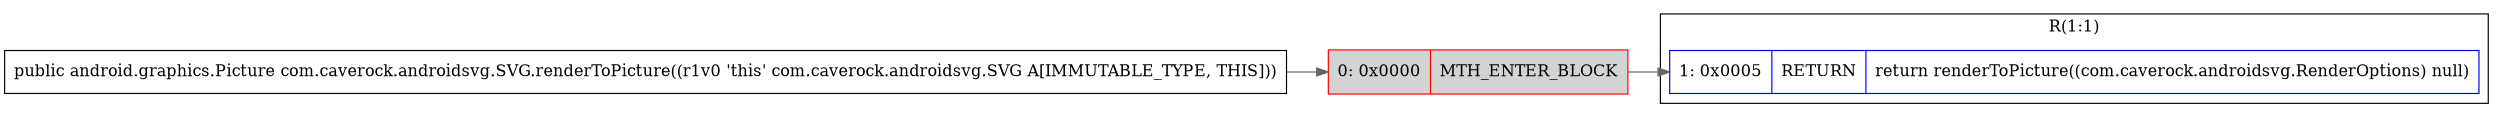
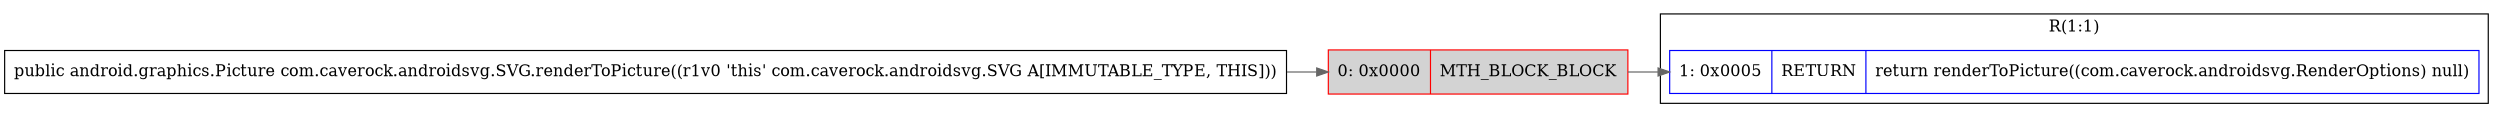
(1529, 71) -> (1529, 71)
